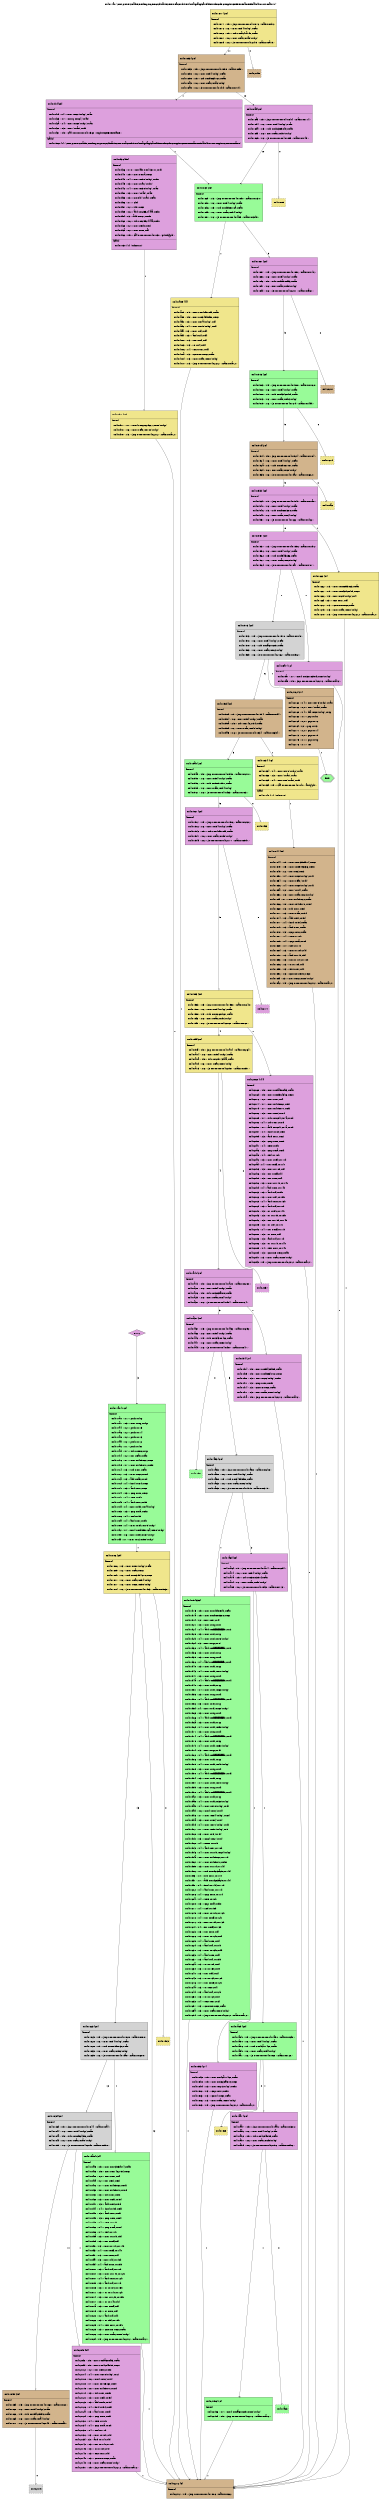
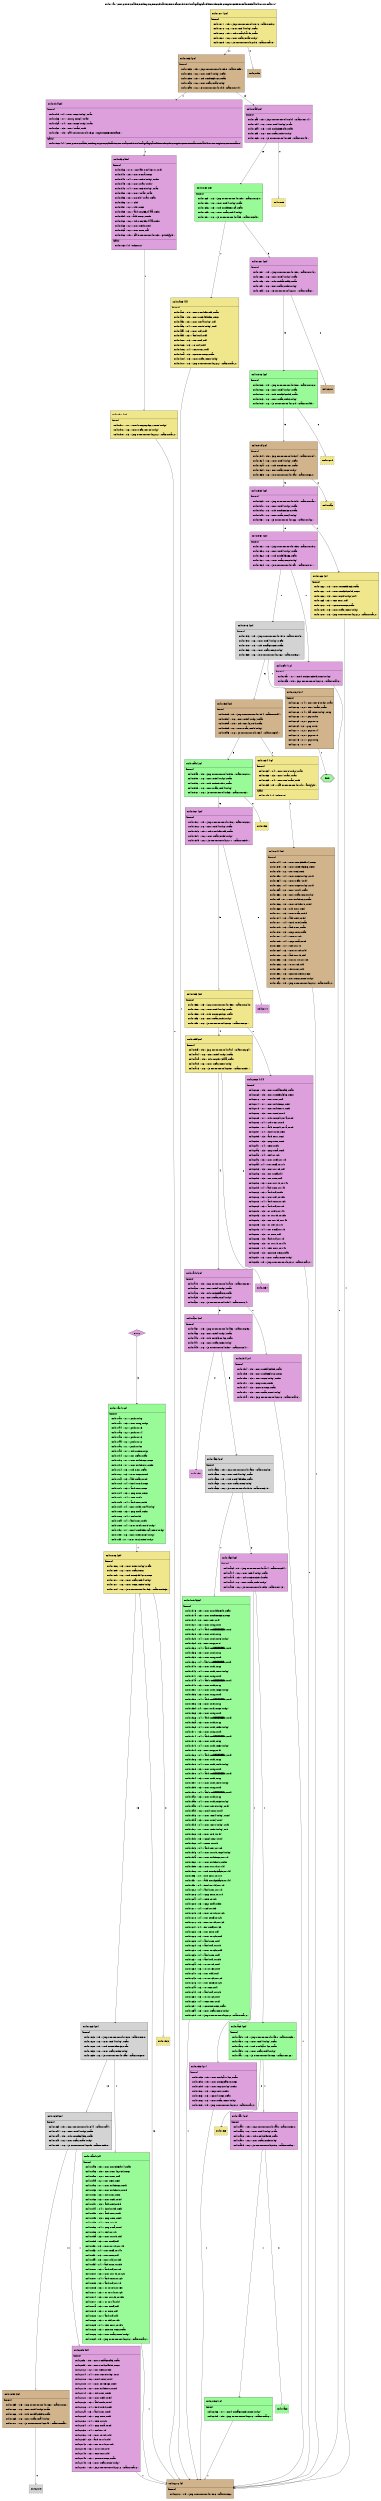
(189, 166) -> (144, 151)
(196, 1474) -> (196, 1474)
